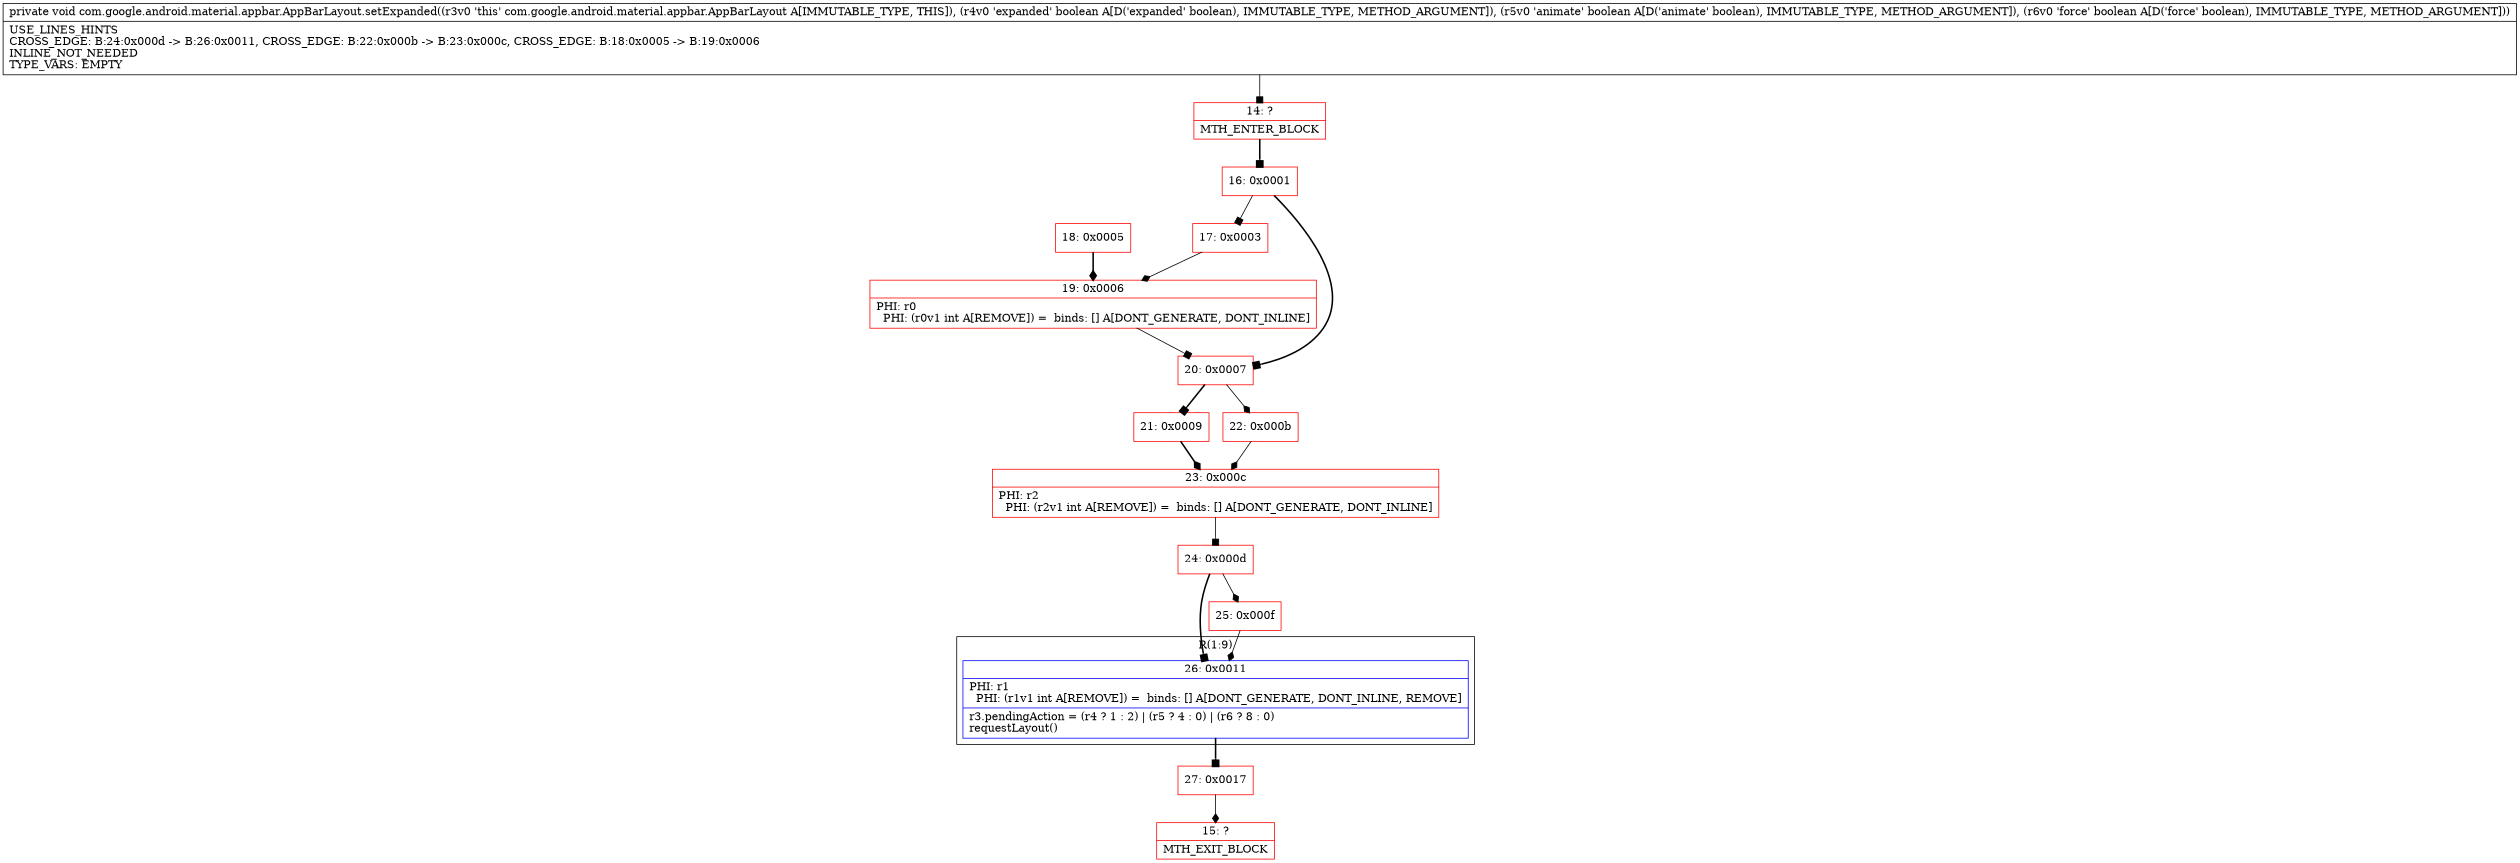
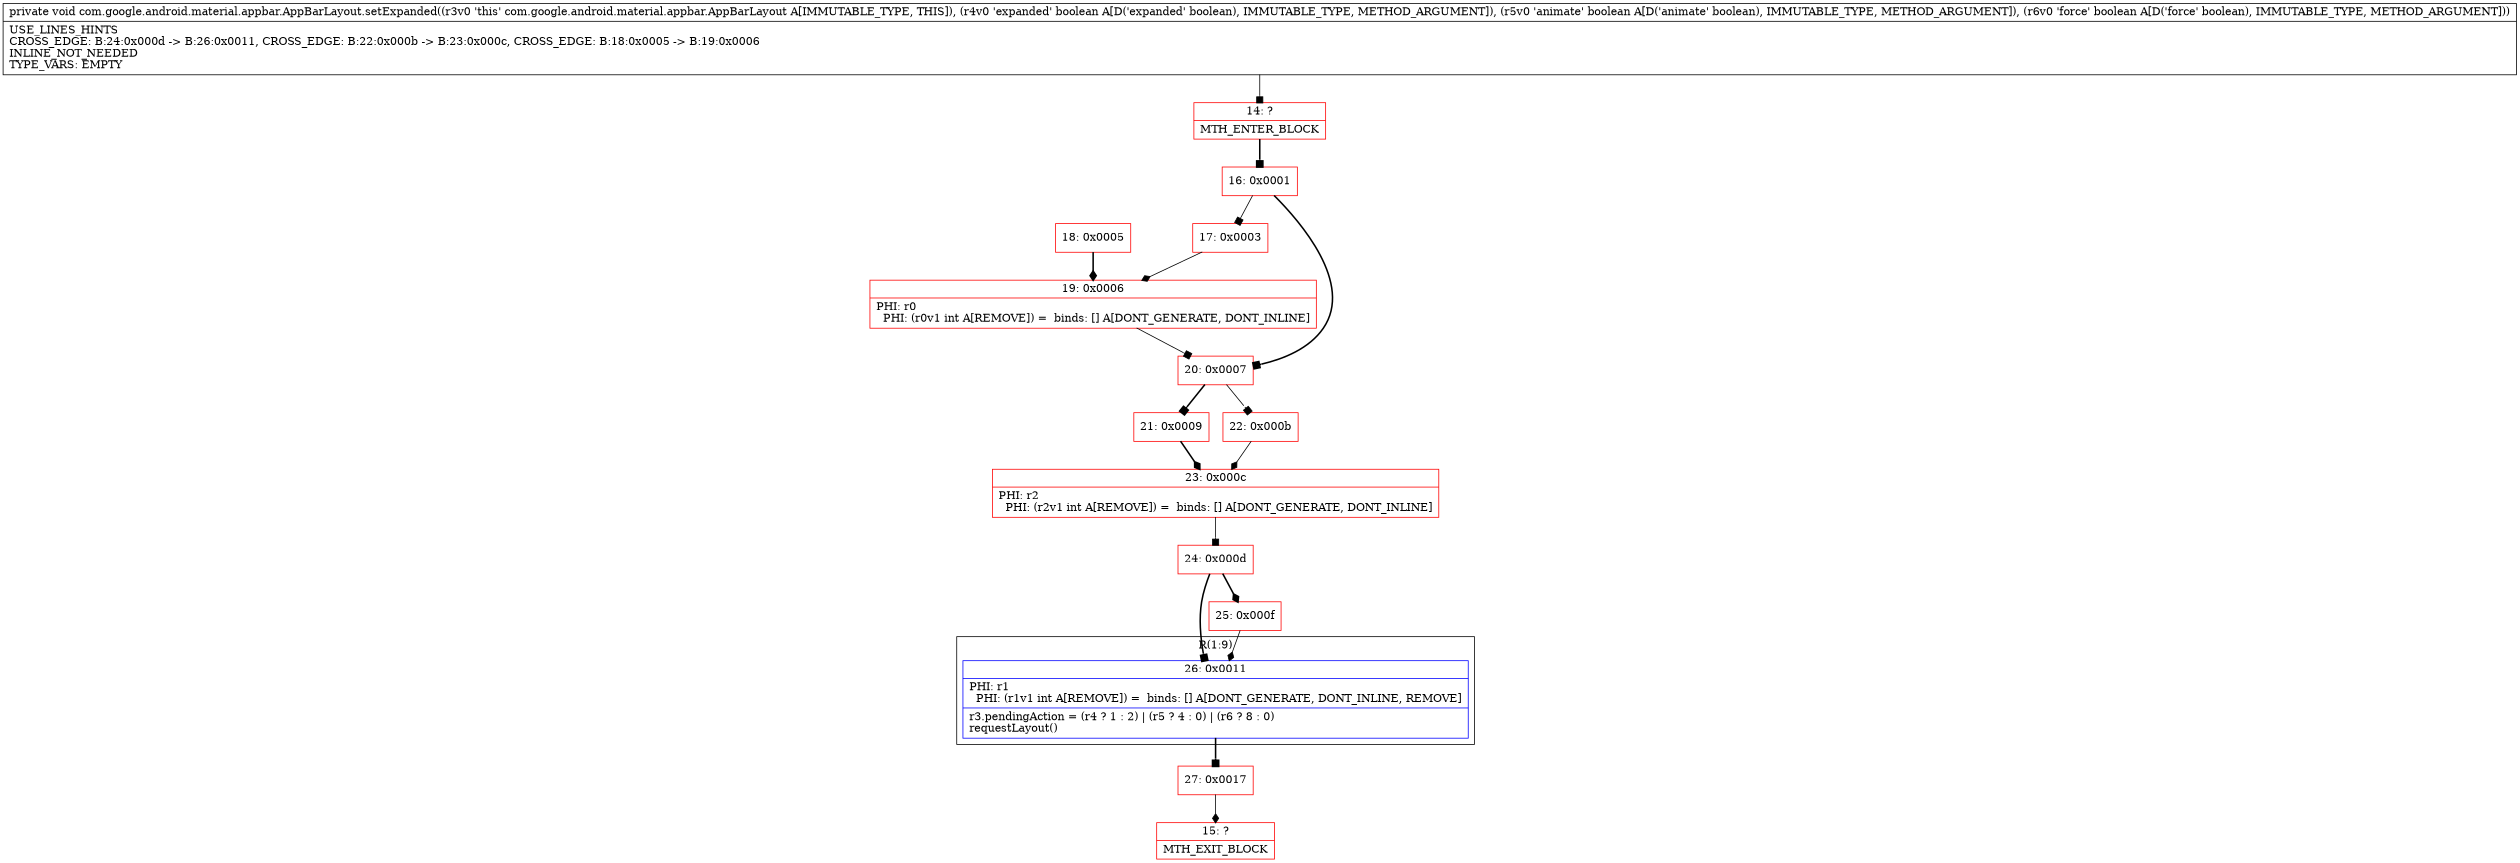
(1235, 395) -> (1235, 395)
(1228, 584) -> (1228, 584)
